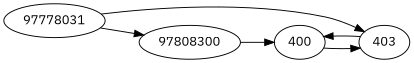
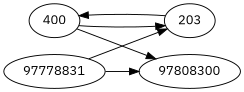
(54, 21) -> (54, 71)
(253, 42) -> (112, 42)
(384, 42) -> (190, 21)
